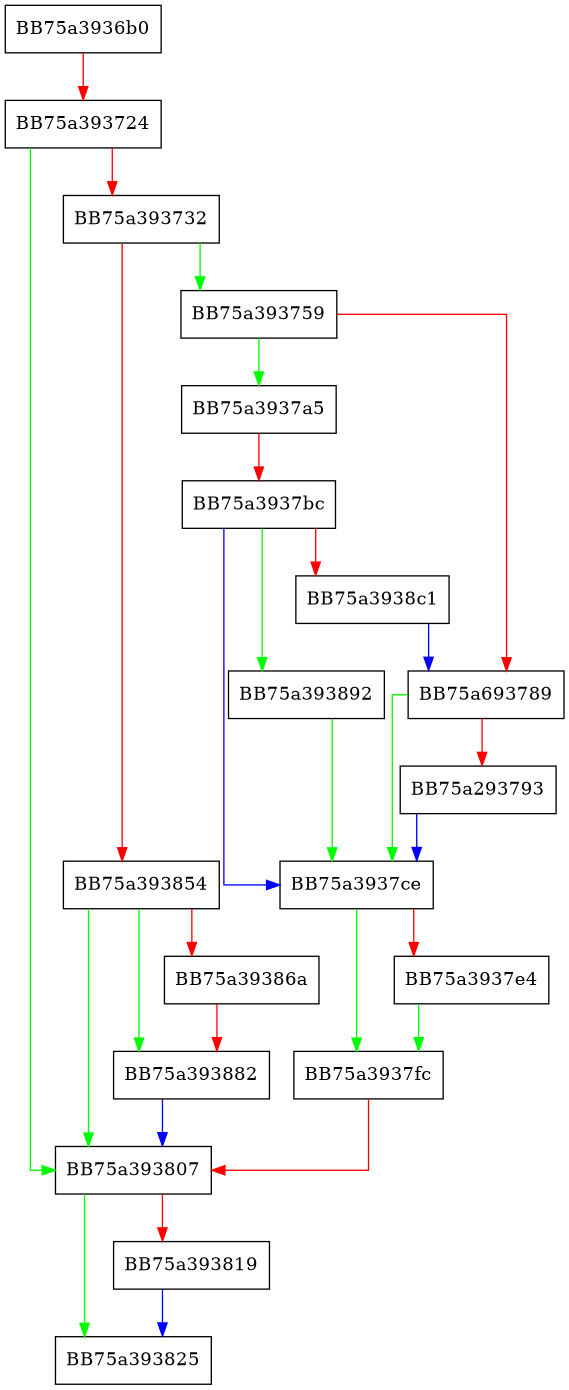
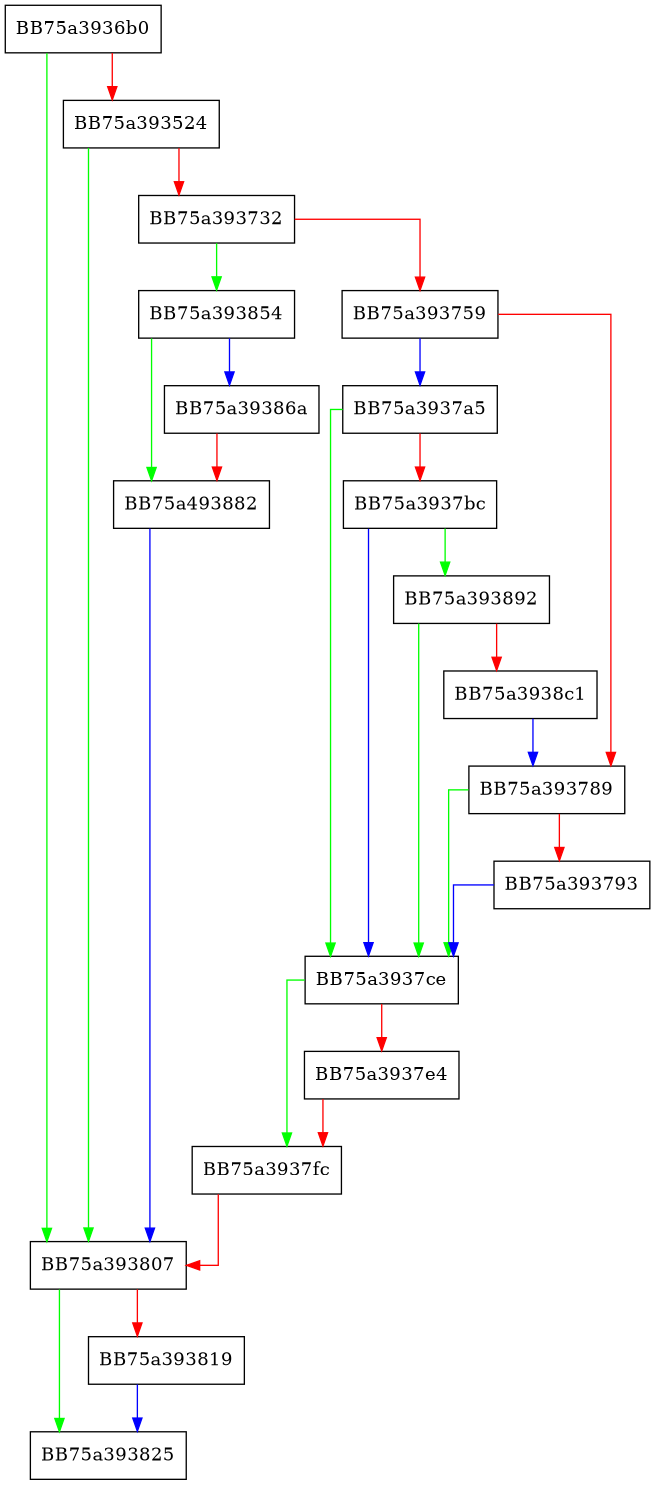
(83, 124) -> (141, 124)
(200, 260) -> (386, 219)
(259, 355) -> (420, 355)
(316, 545) -> (497, 640)
(122, 546) -> (217, 260)
none -> (331, 670)
(486, 695) -> (547, 790)
(478, 790) -> (572, 885)
(192, 926) -> (229, 355)
(88, 1021) -> (47, 641)
(419, 1021) -> (323, 1116)
(192, 1075) -> (192, 505)
